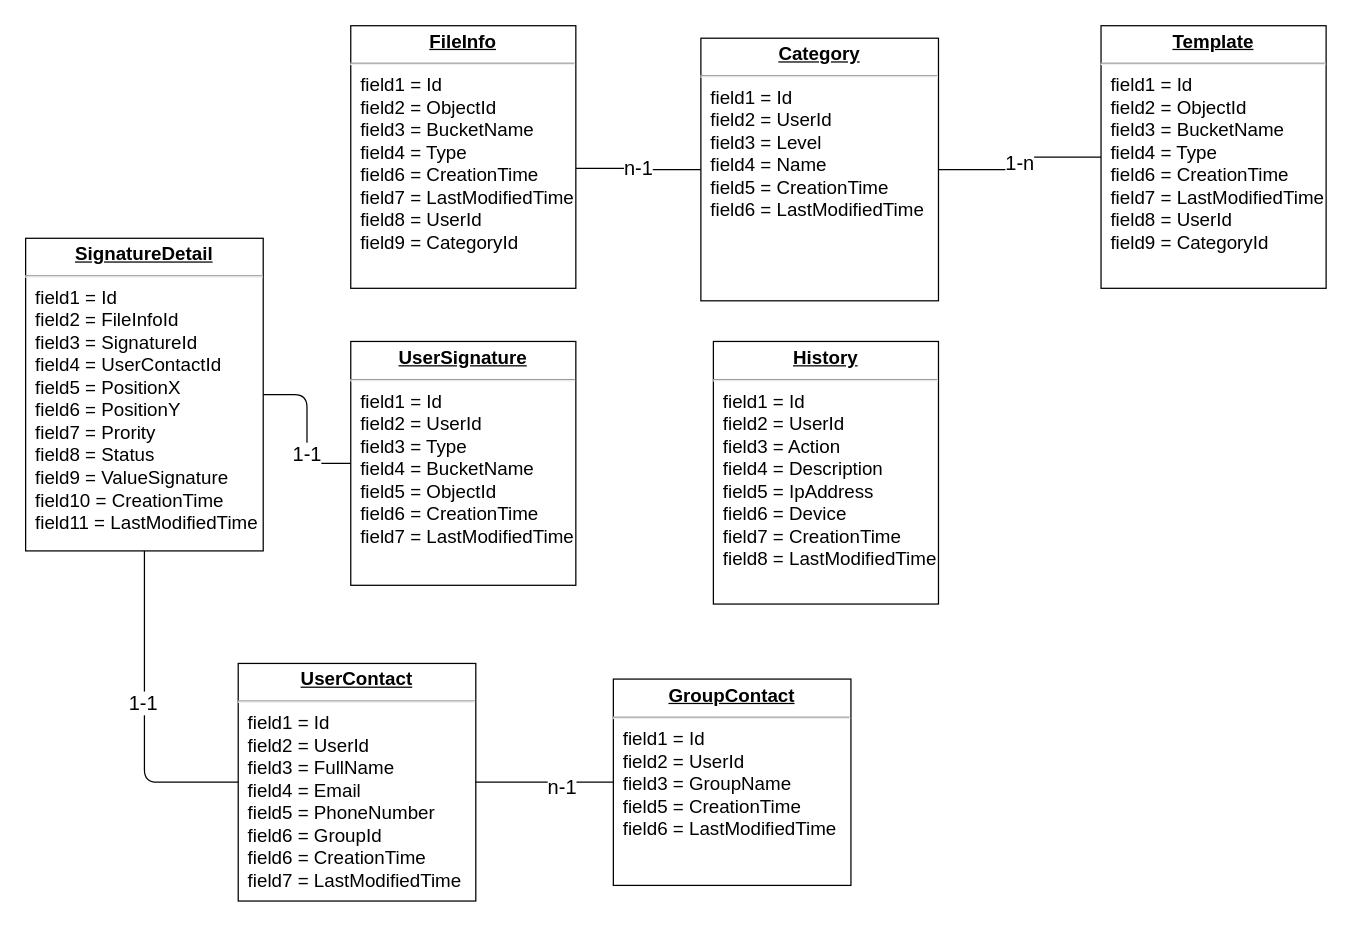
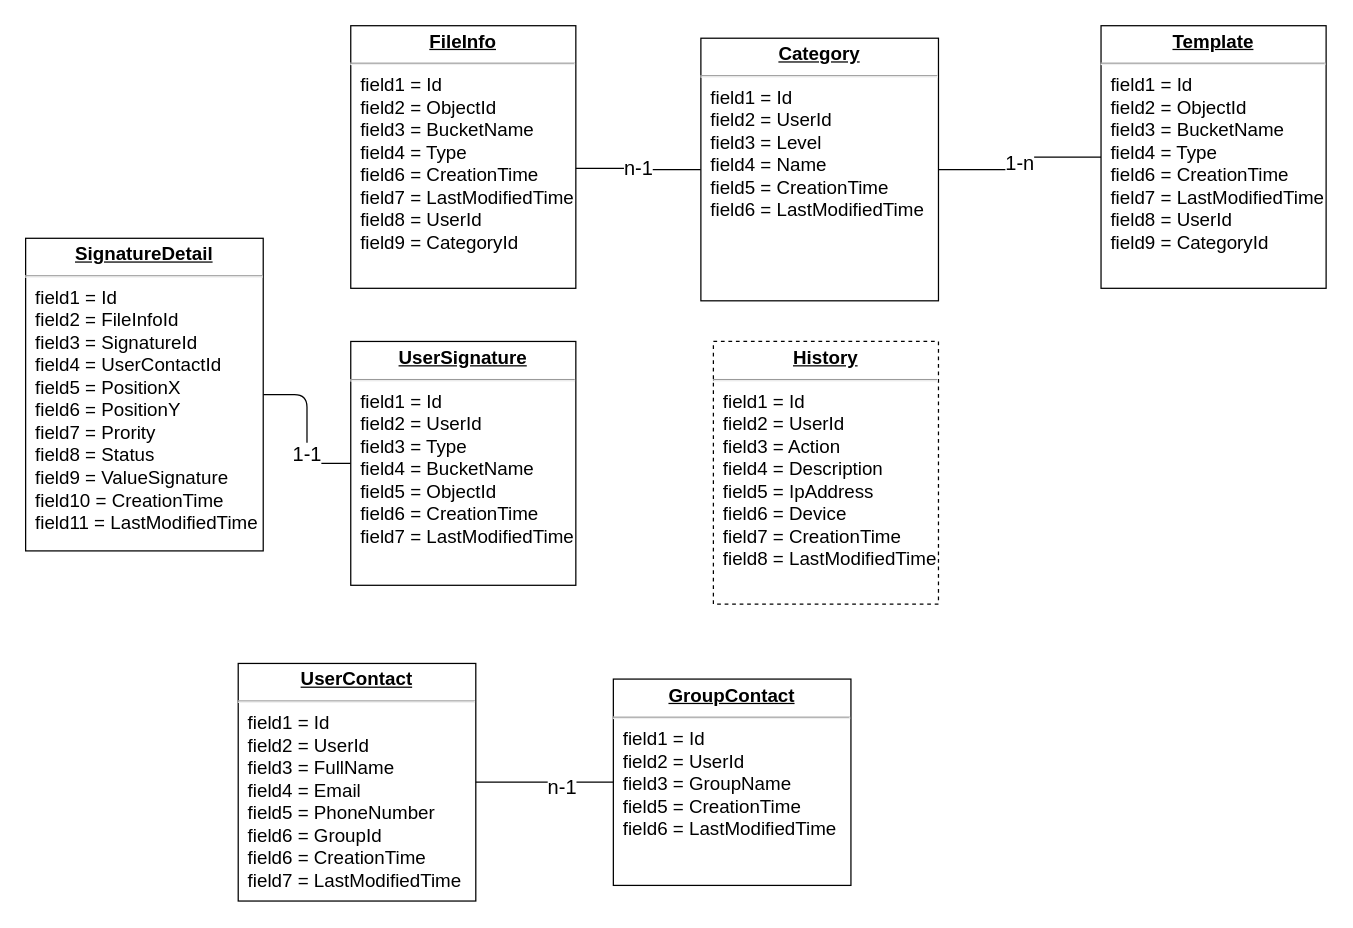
(826, 473) -> (826, 473)
(156, 782) -> none
